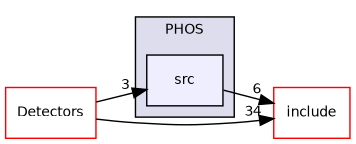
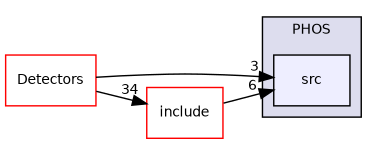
(243, 95) -> (242, 98)
